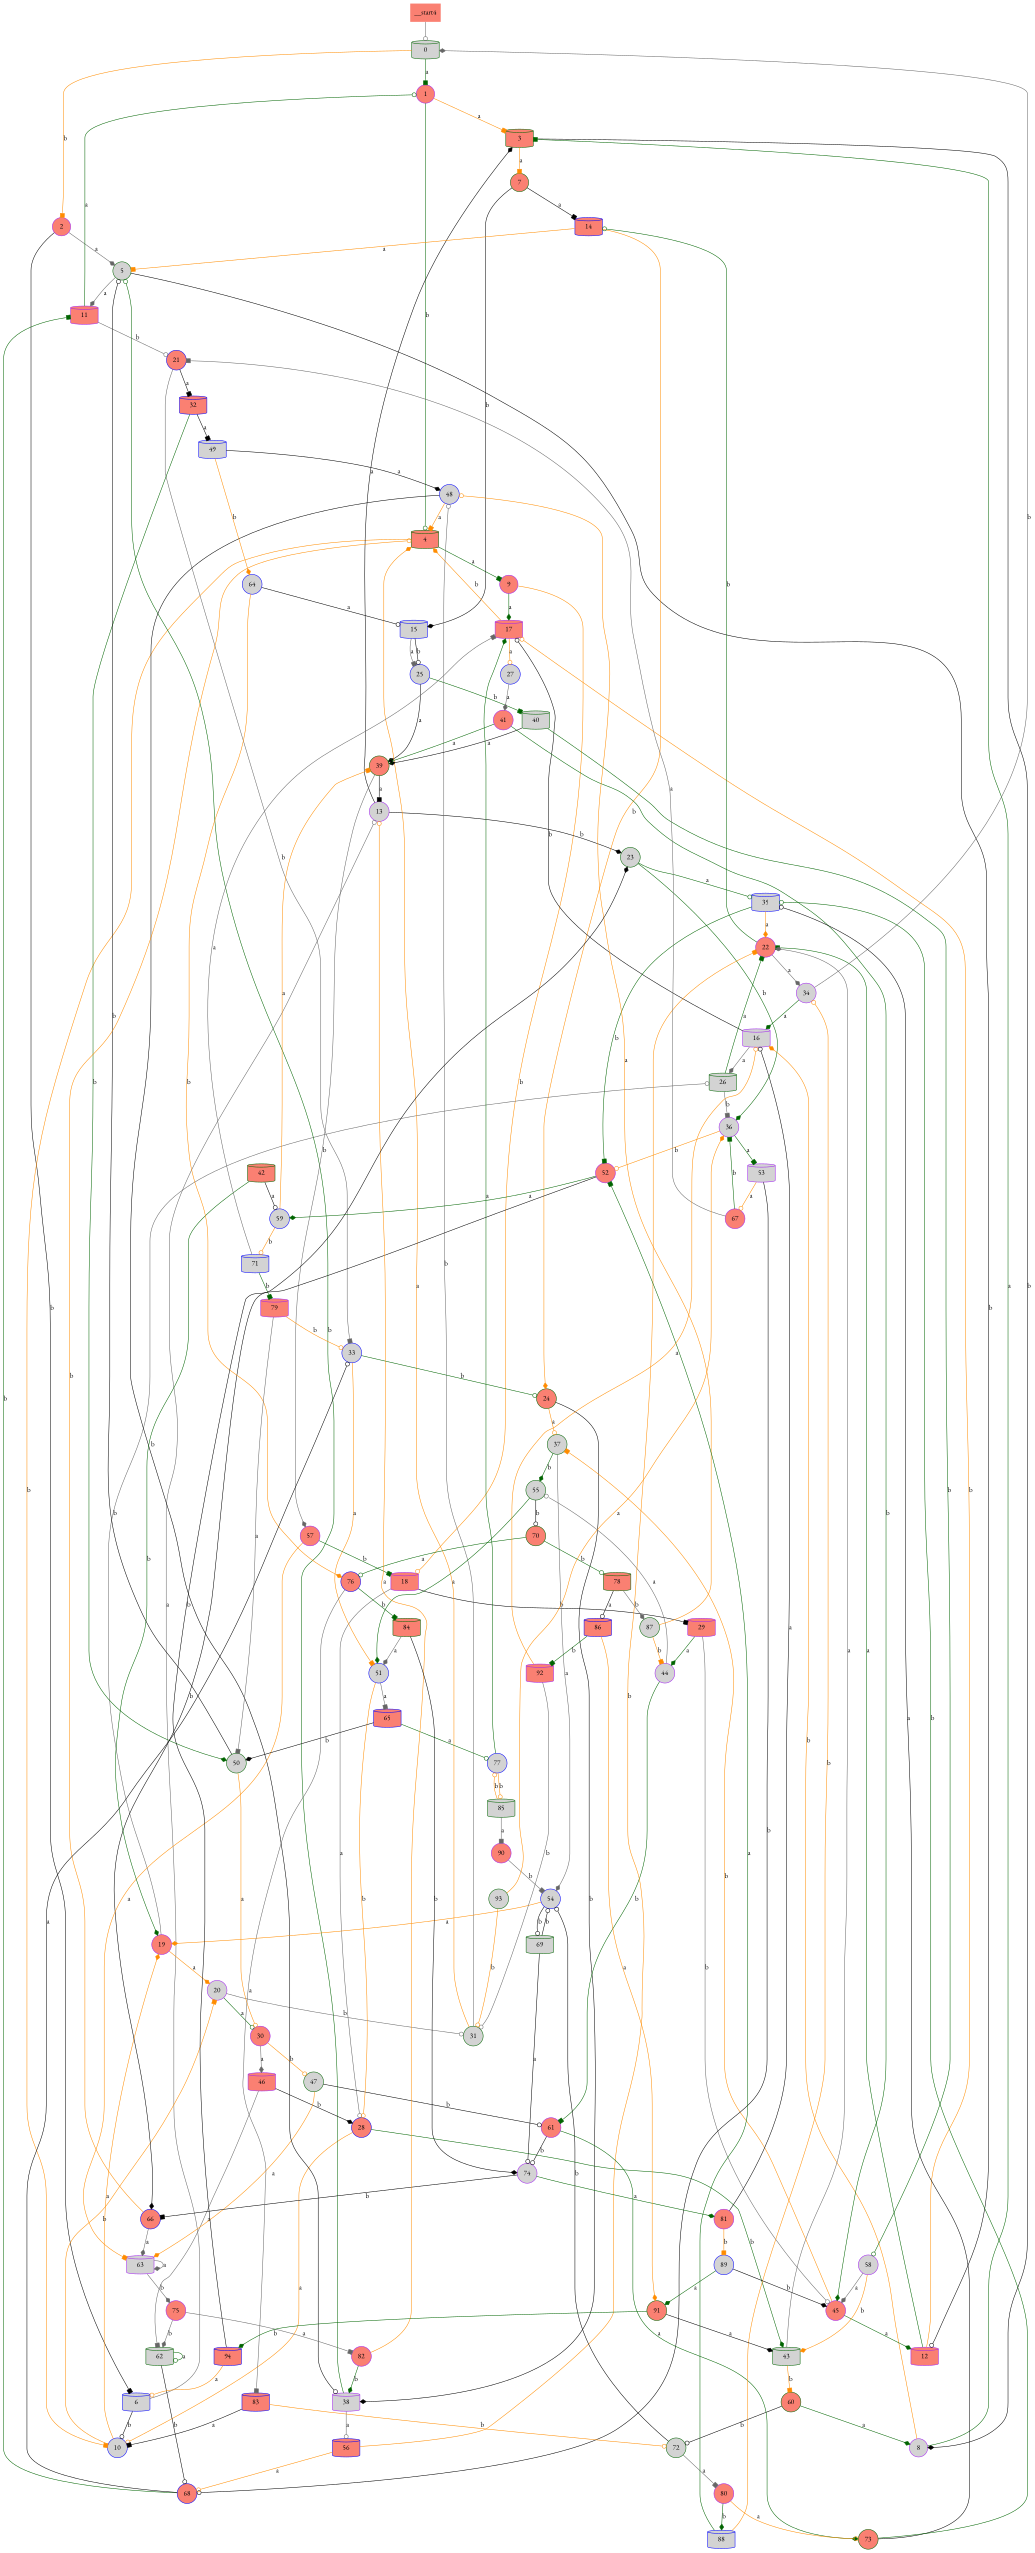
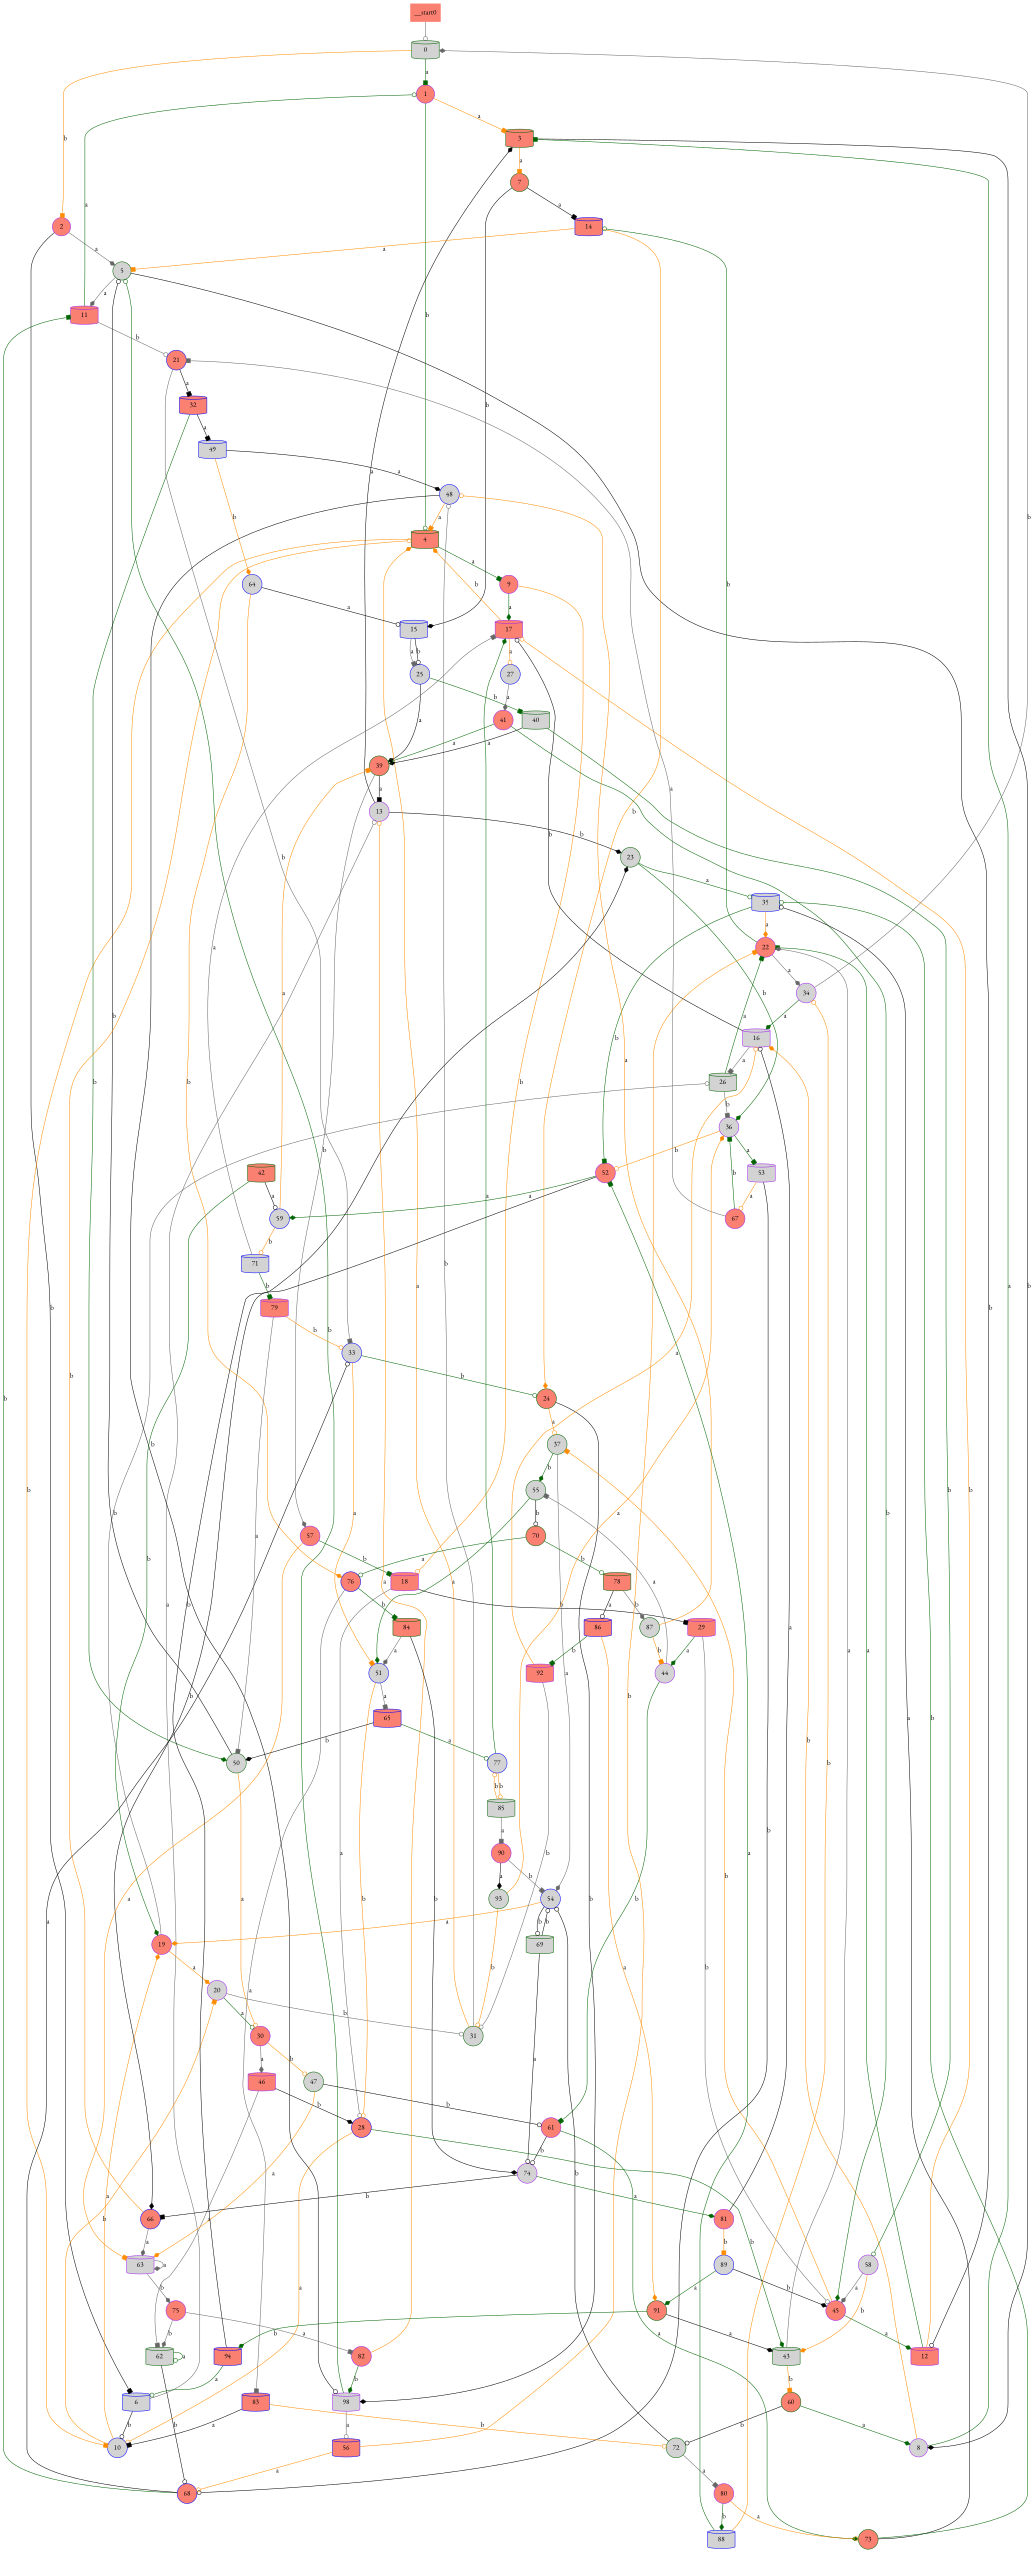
(425, 13) -> (425, 13)
(741, 1058) -> (741, 1058)
(633, 1564) -> (633, 1564)
none -> (500, 1873)
(193, 2389) -> (193, 2389)
(346, 2402) -> (346, 2402)
